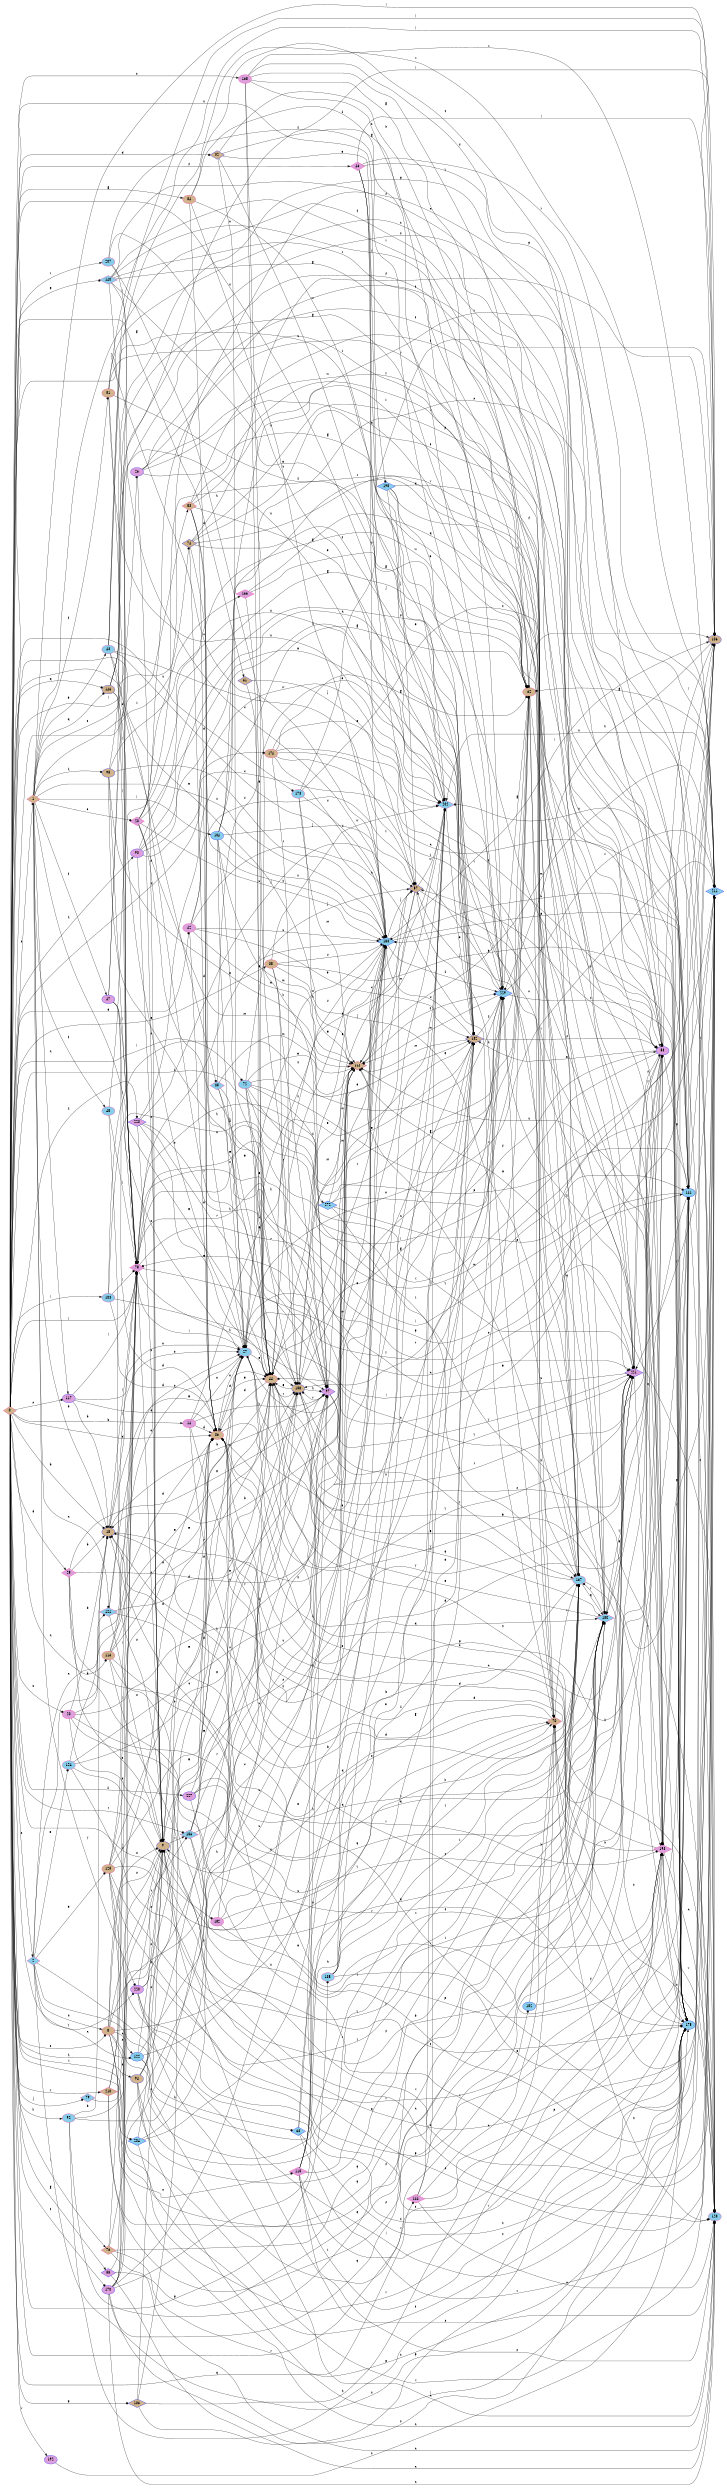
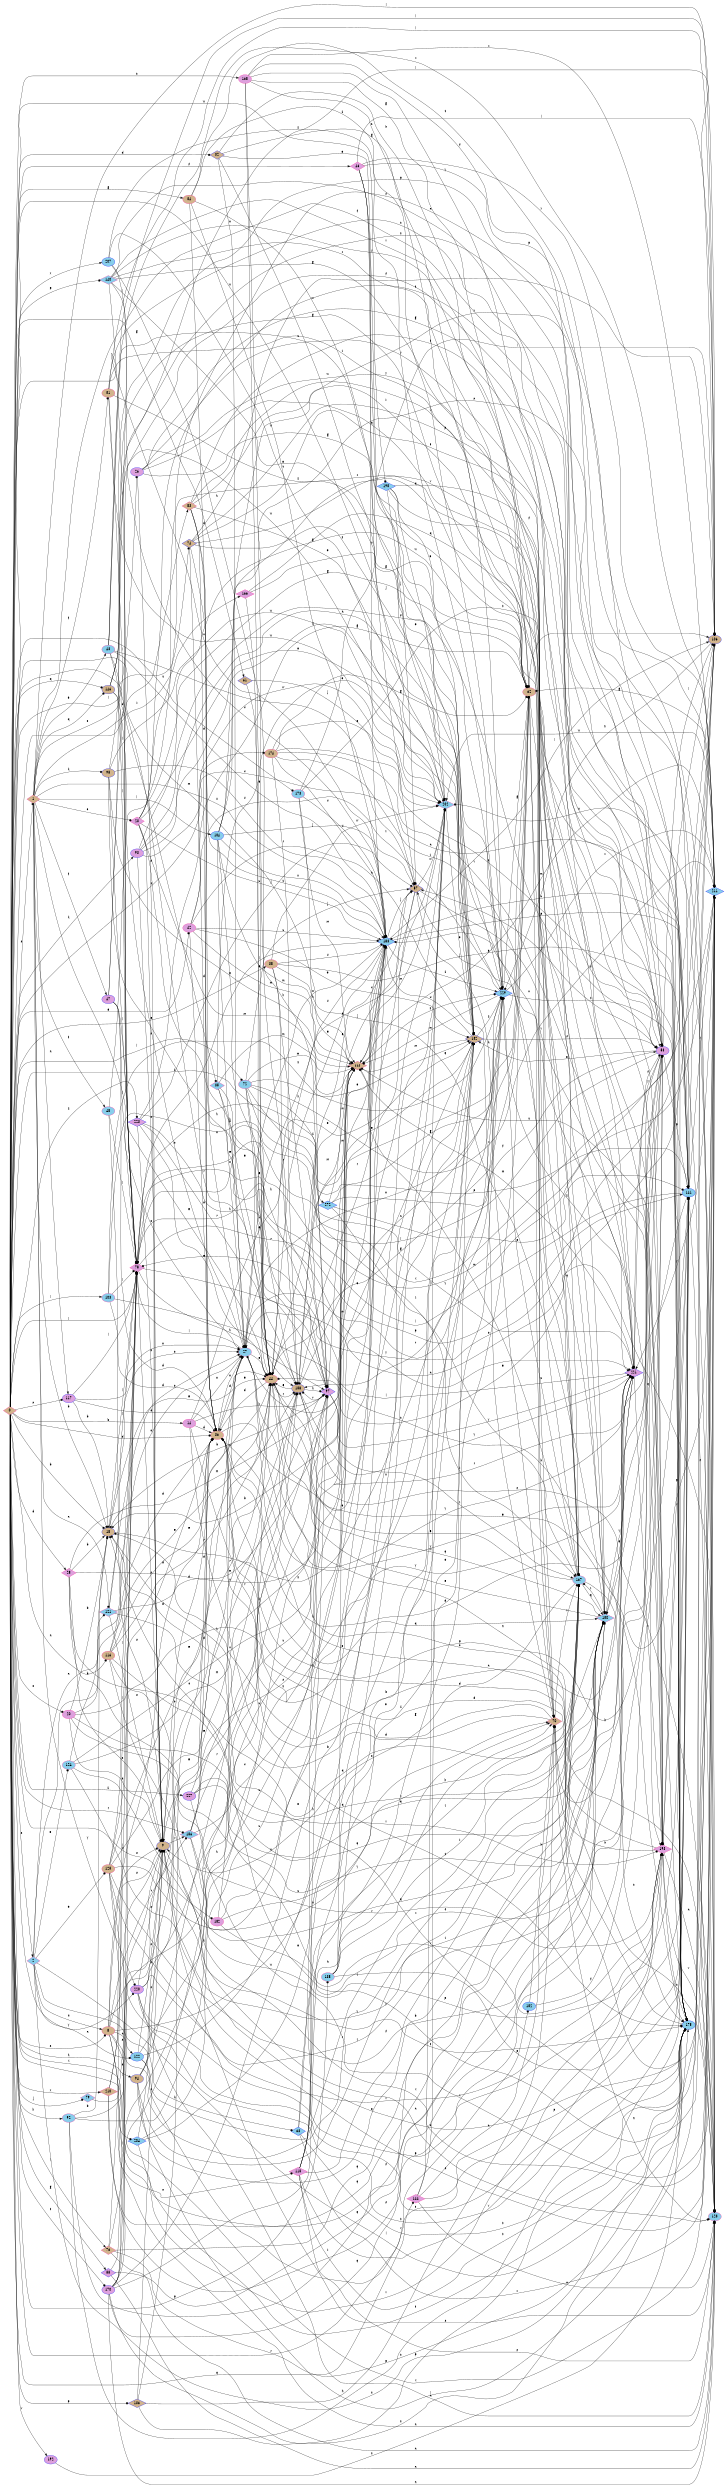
(108, 262) -> (108, 262)
(416, 318) -> (416, 318)
